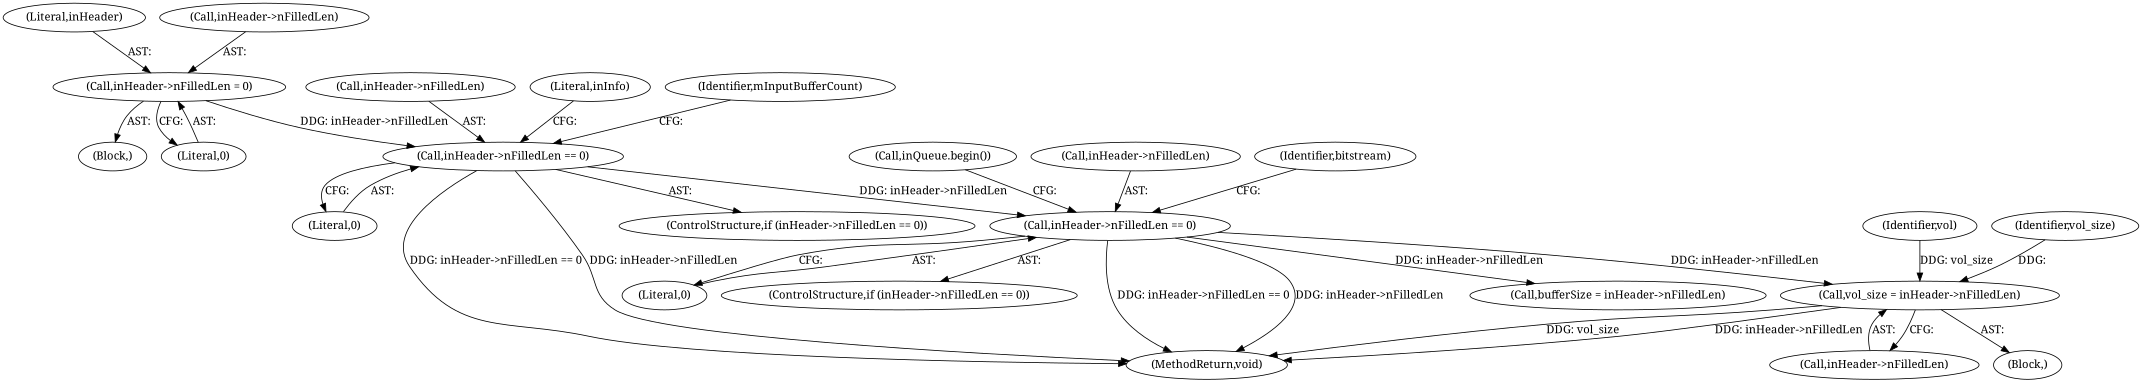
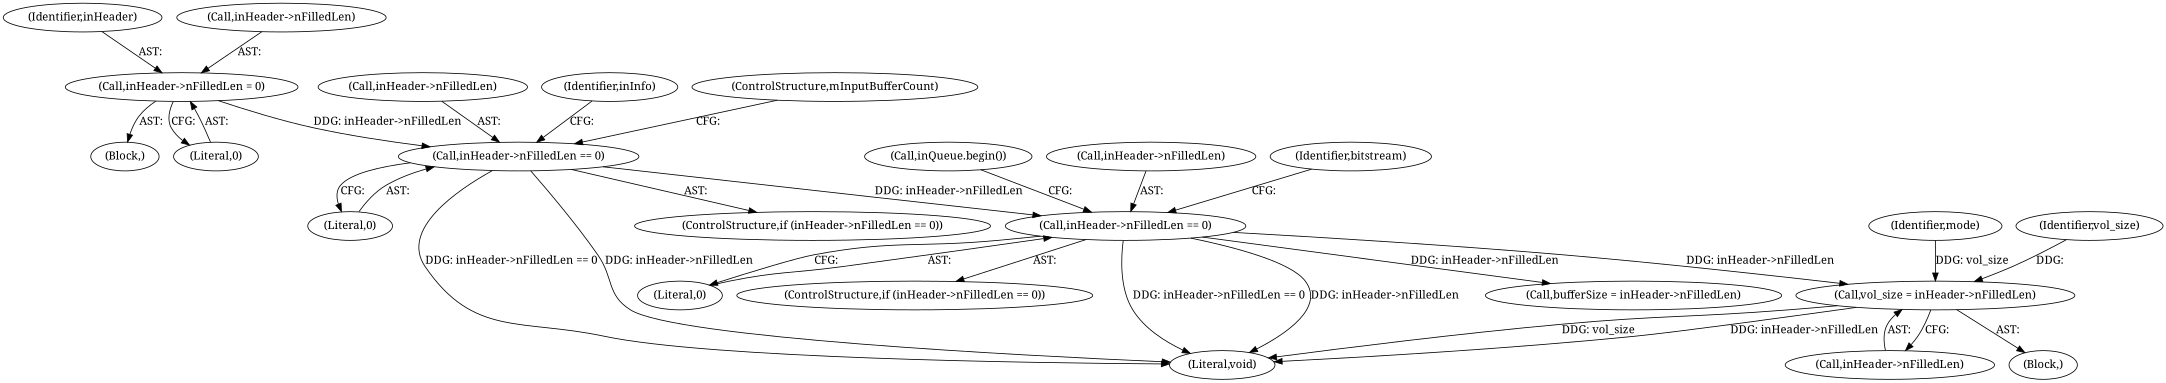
(74, 18) -> (83, 18)
(590, 87) -> (610, 87)
(780, 87) -> (835, 87)
(1920, 226) -> (1935, 226)
(1207, 365) -> (1222, 365)
